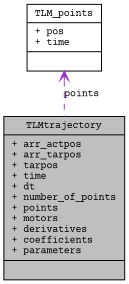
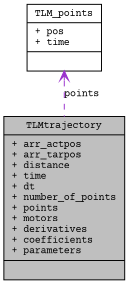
(35, 165) -> (41, 165)
